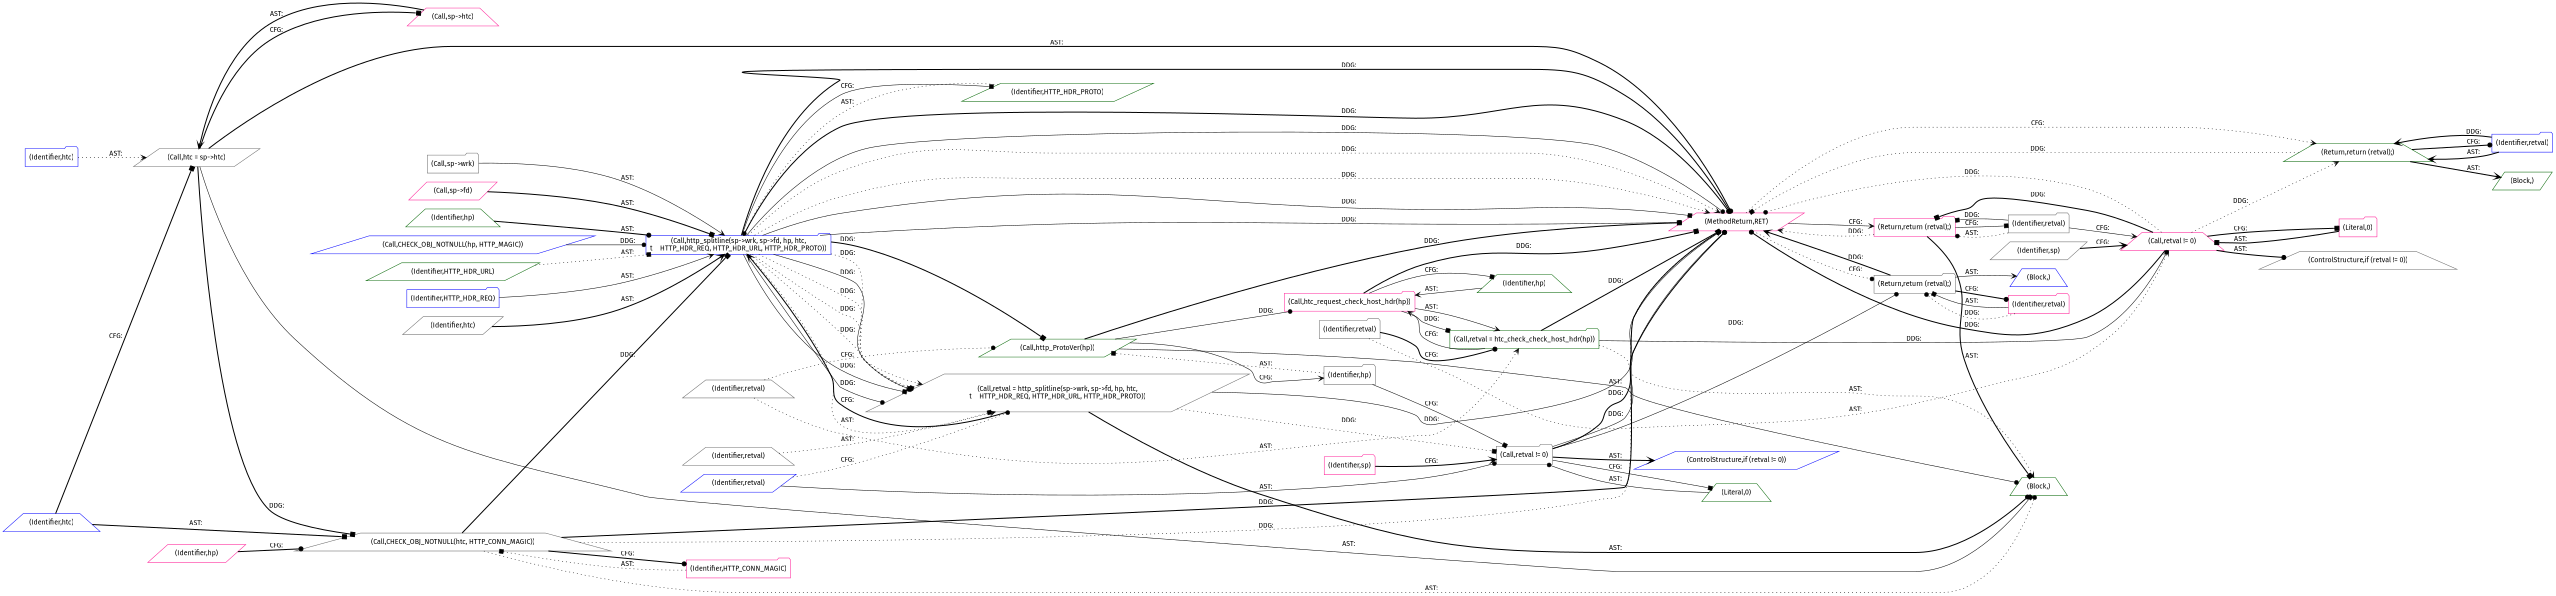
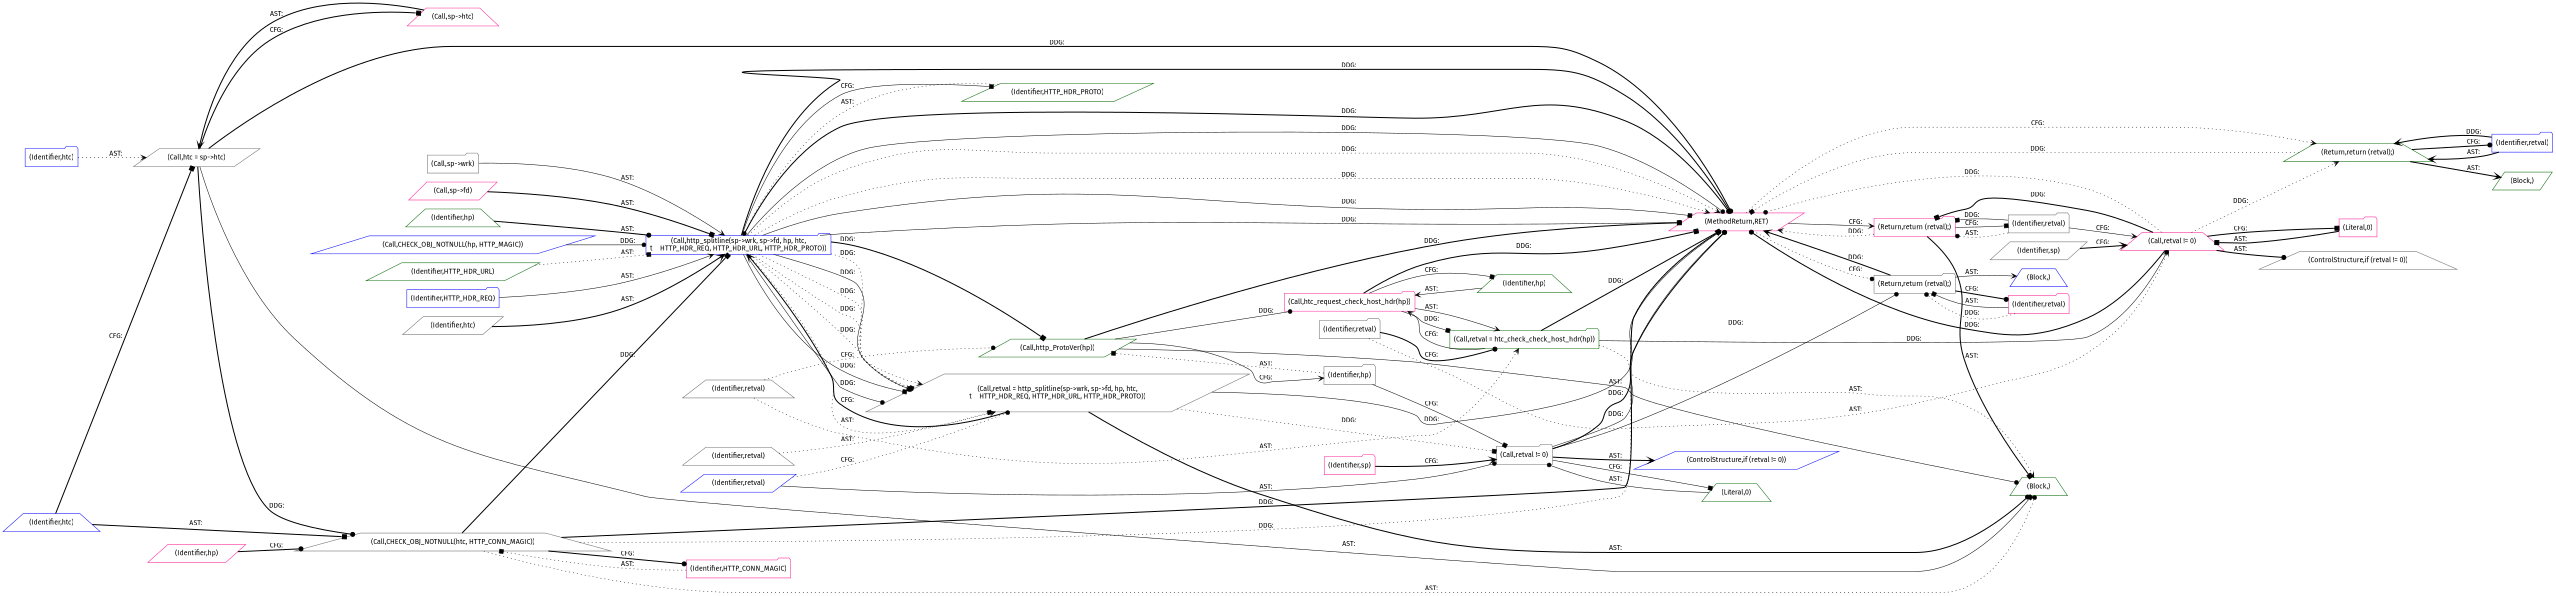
(1058, 43) -> (1058, 43)
(223, 385) -> (223, 385)
